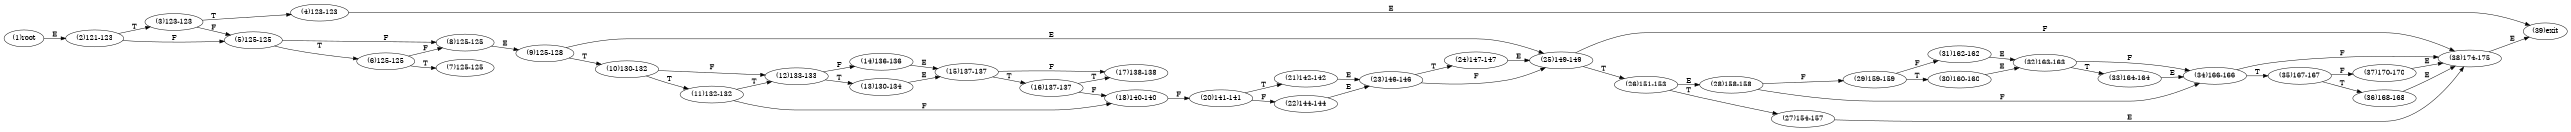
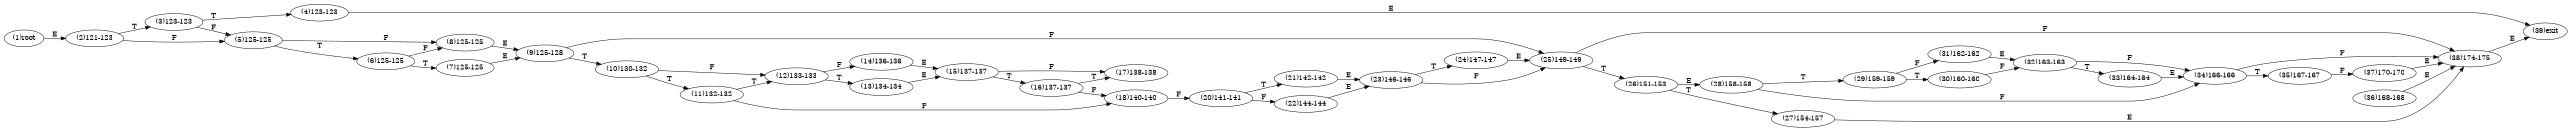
(1051, 35) -> (1051, 35)
none -> (503, 61)
(2002, 67) -> (2002, 67)
(1803, 77) -> (1803, 77)
(2340, 86) -> none
(881, 87) -> (881, 87)
